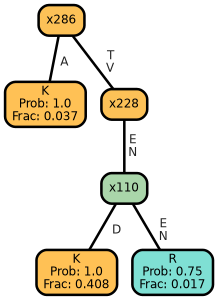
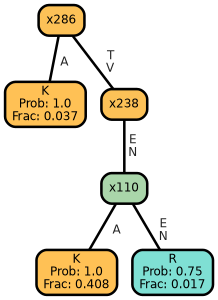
(124, 104) -> (124, 104)
(115, 230) -> (115, 230)
